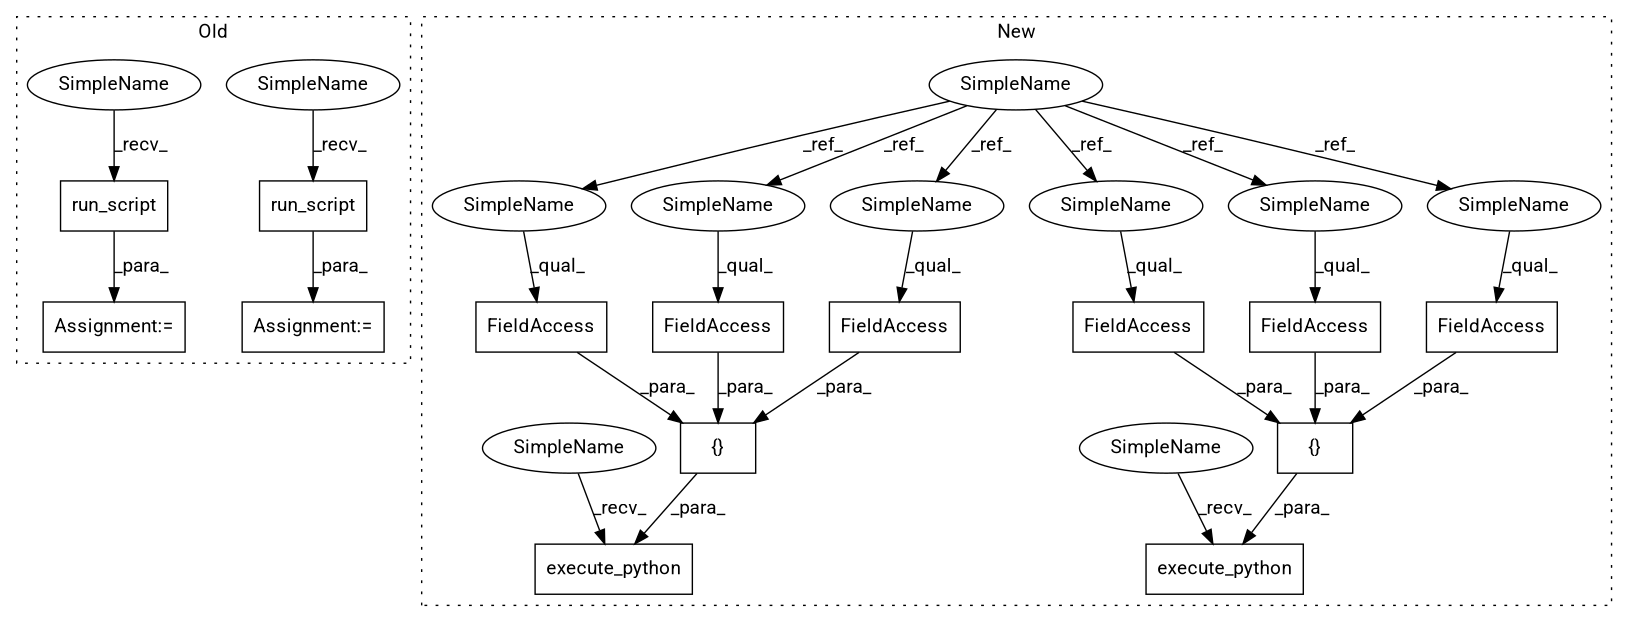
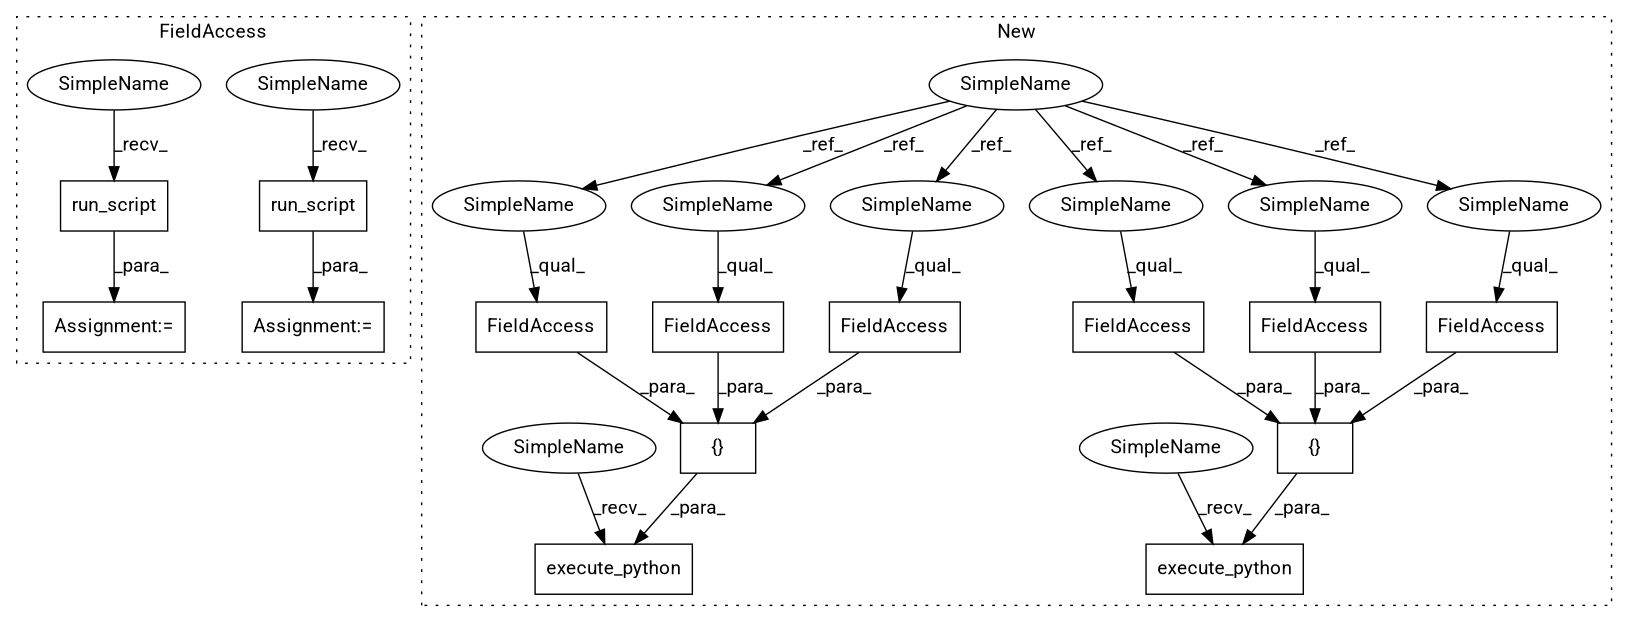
(214, 33) -> (214, 33)
